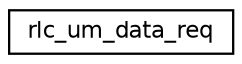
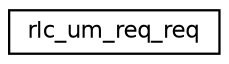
(121, 32) -> (114, 32)
